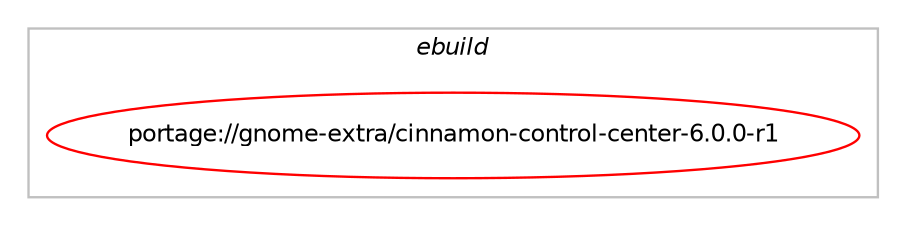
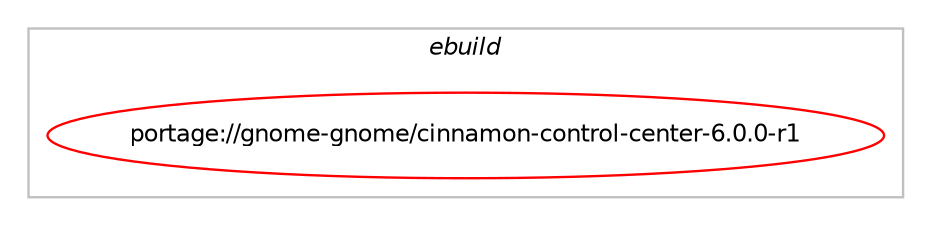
(453, 135) -> (466, 135)
